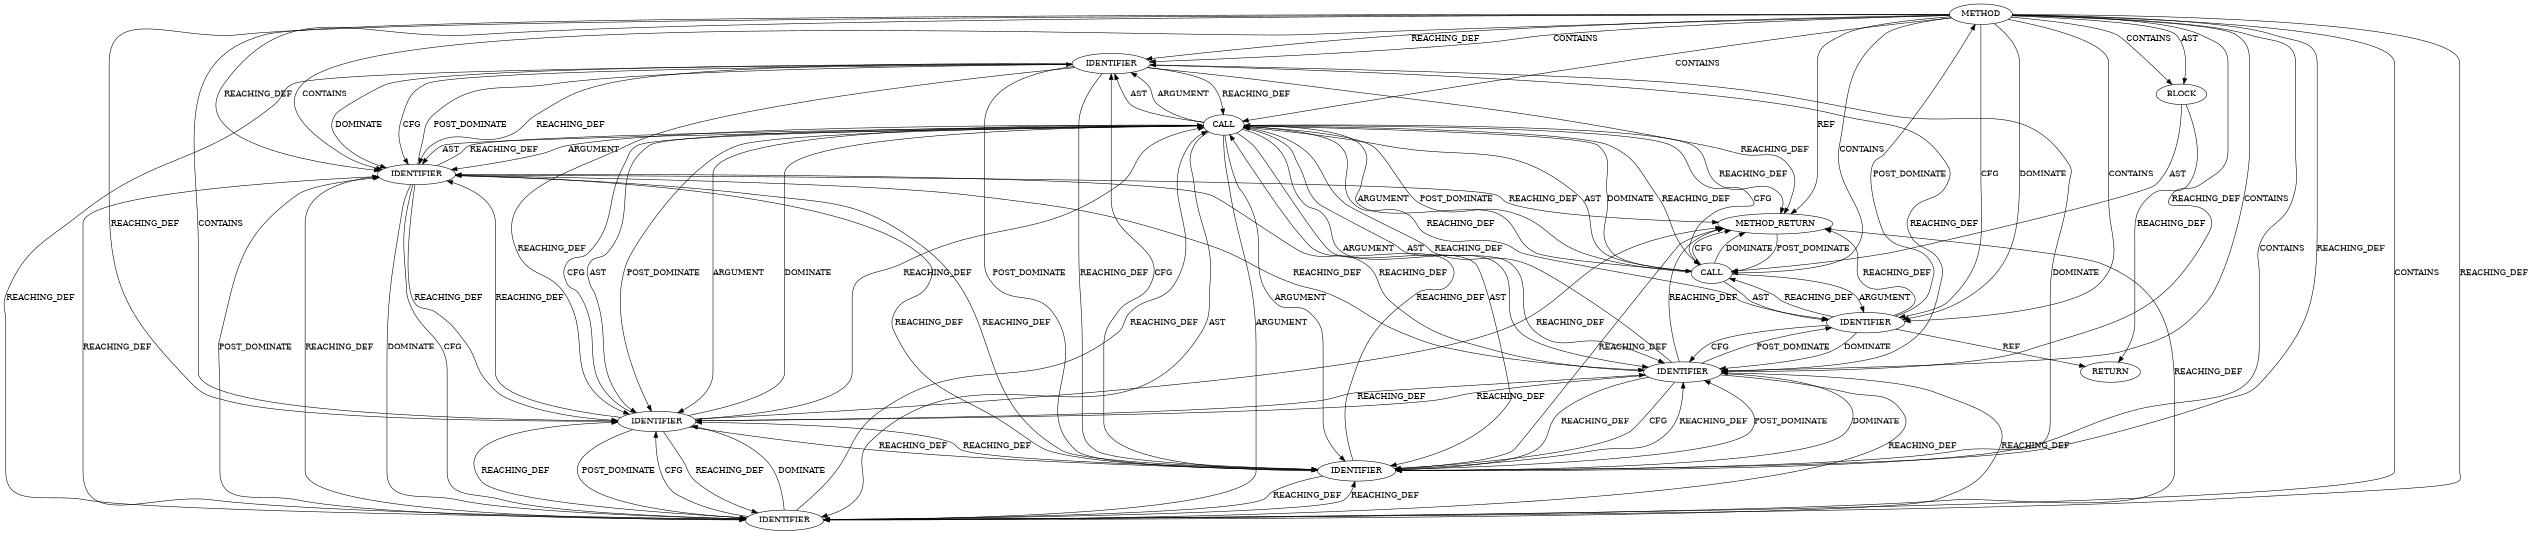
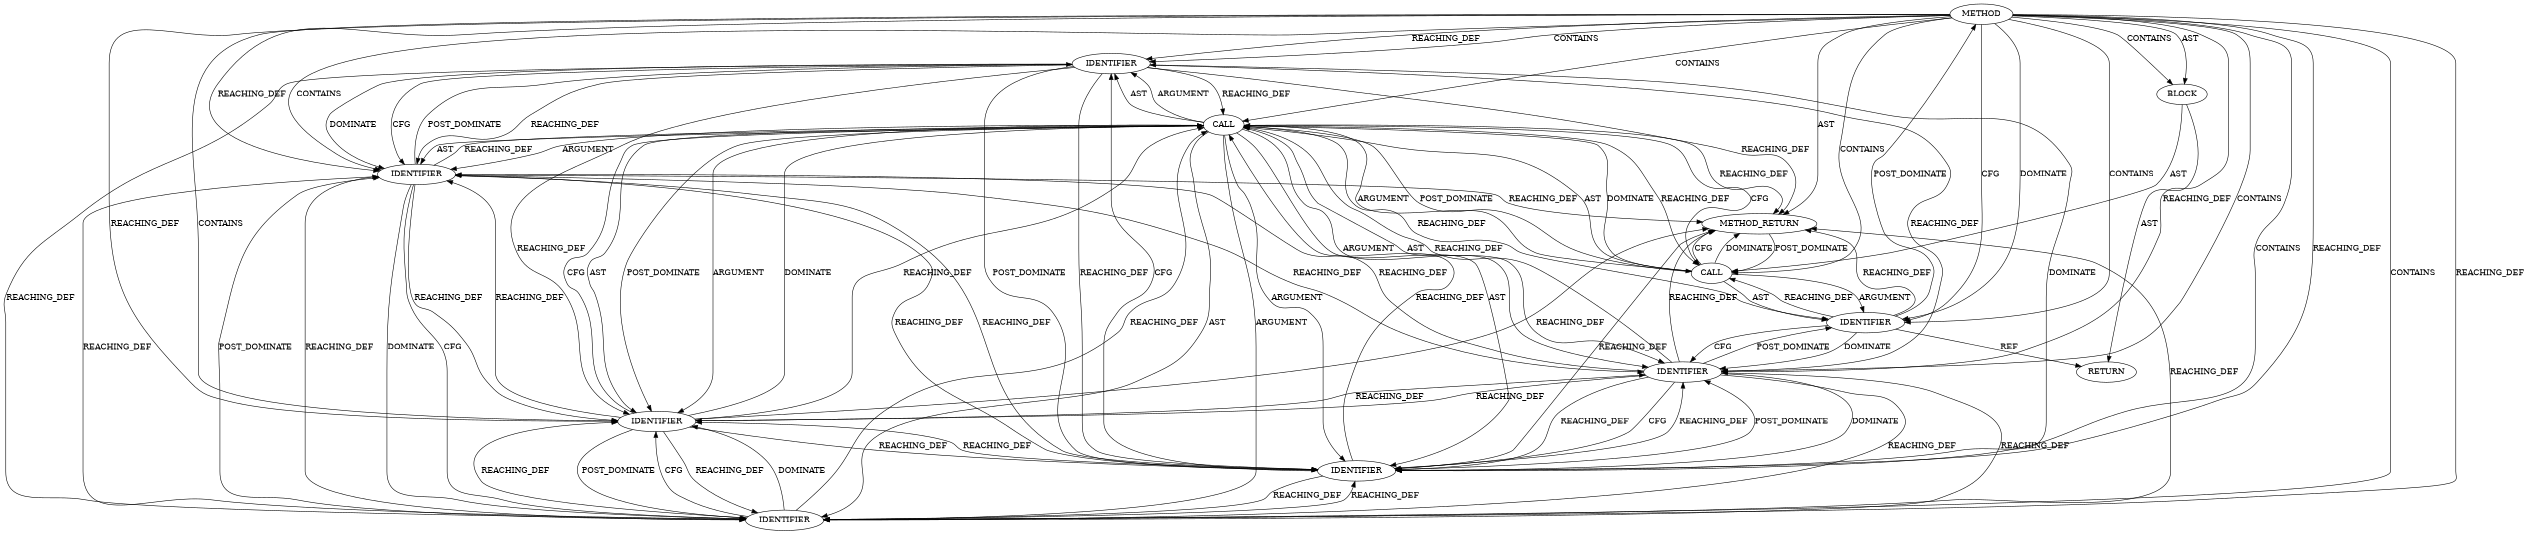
(1826, 125) -> (1826, 125)
(2172, 224) -> (2149, 224)
